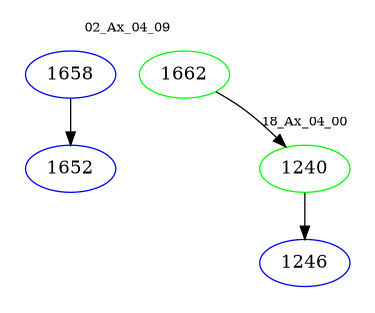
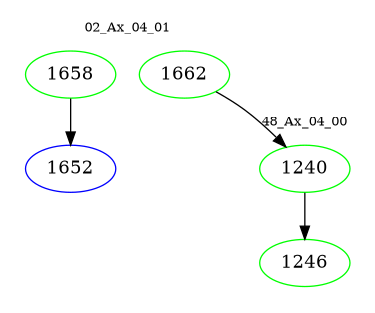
(128, 28) -> (128, 28)
(71, 75) -> (71, 75)
(305, 122) -> (305, 122)
(305, 263) -> (305, 263)
